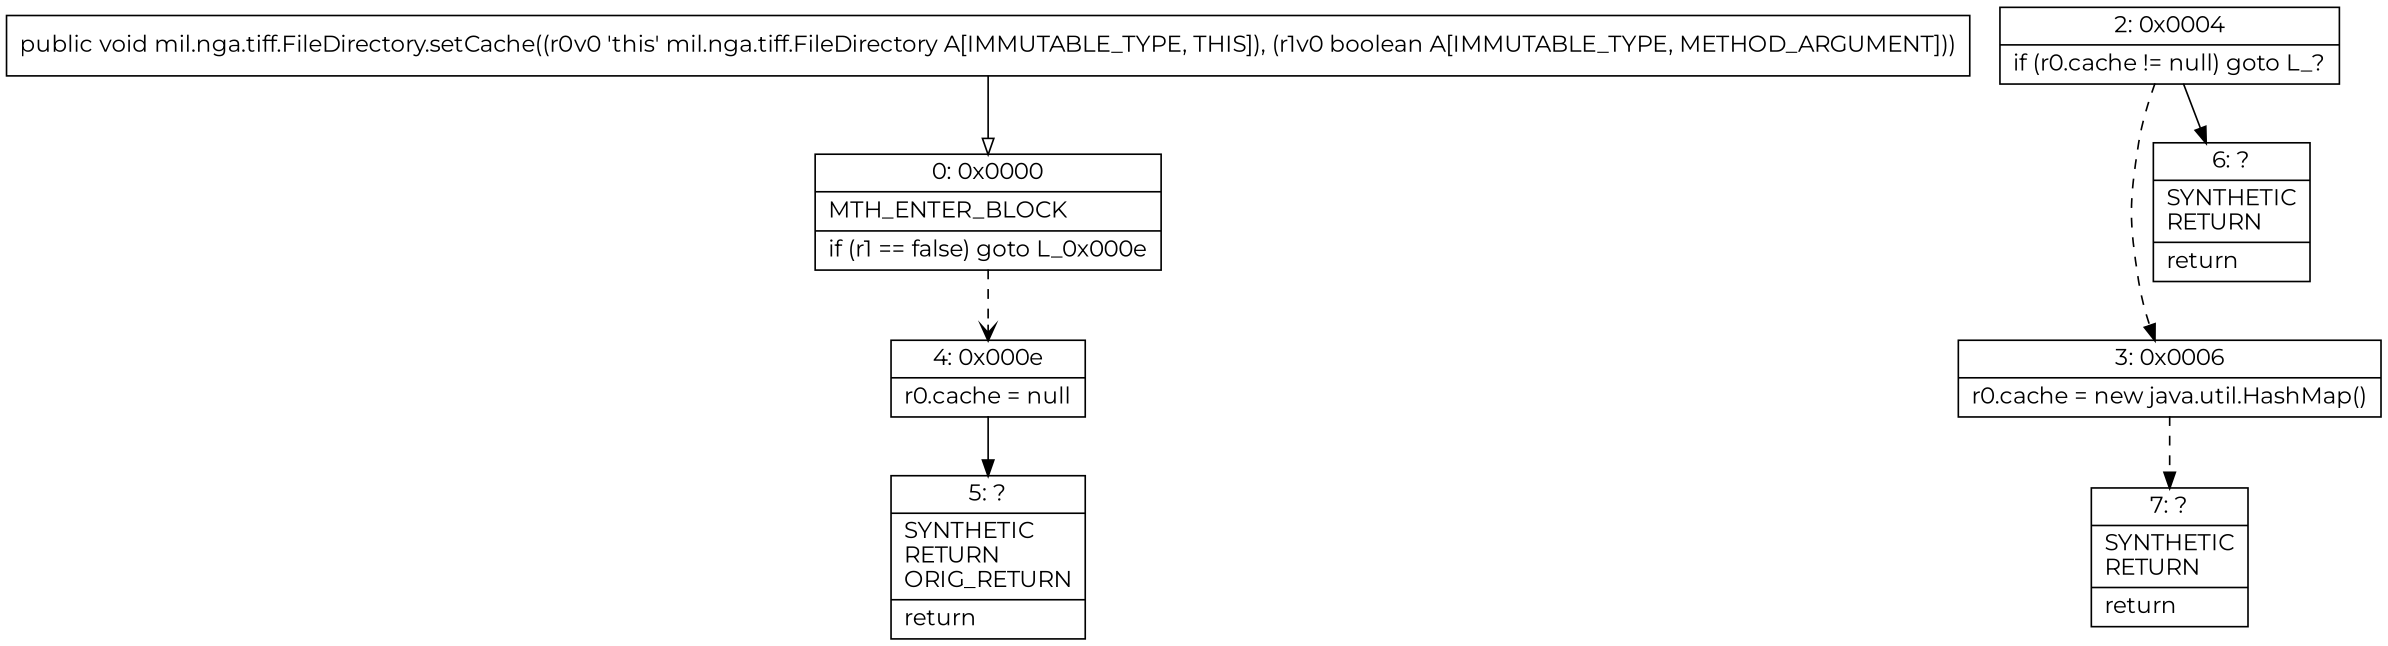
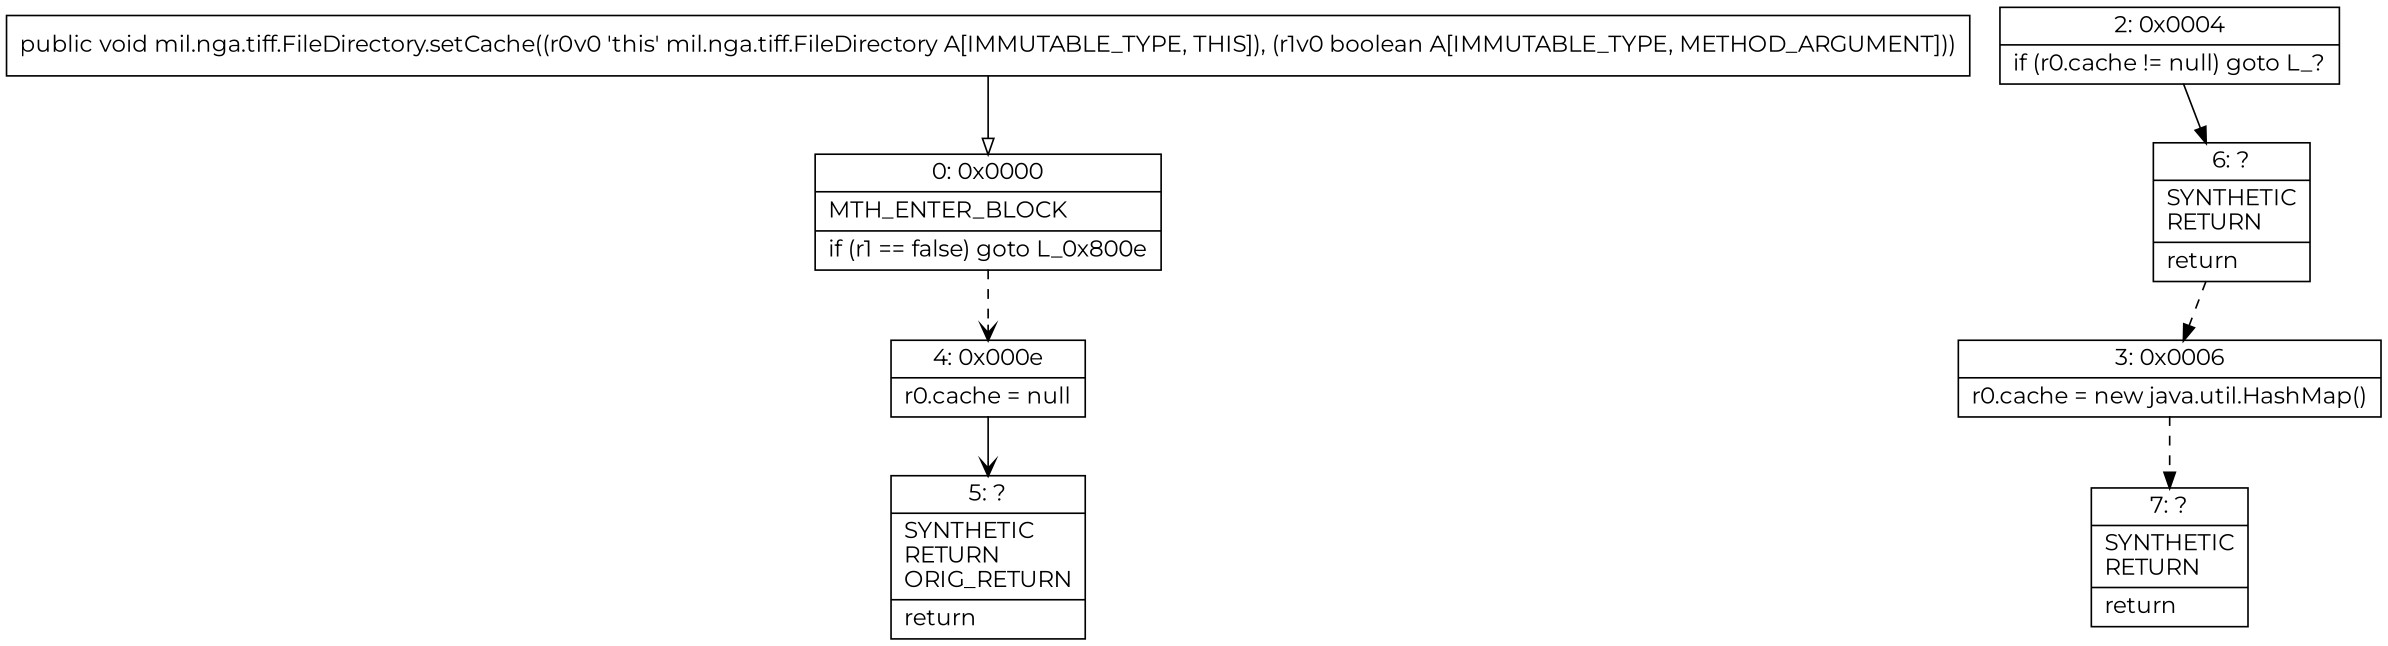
(2132, 204) -> (2198, 303)
(988, 250) -> (988, 250)
(988, 438) -> (988, 438)
